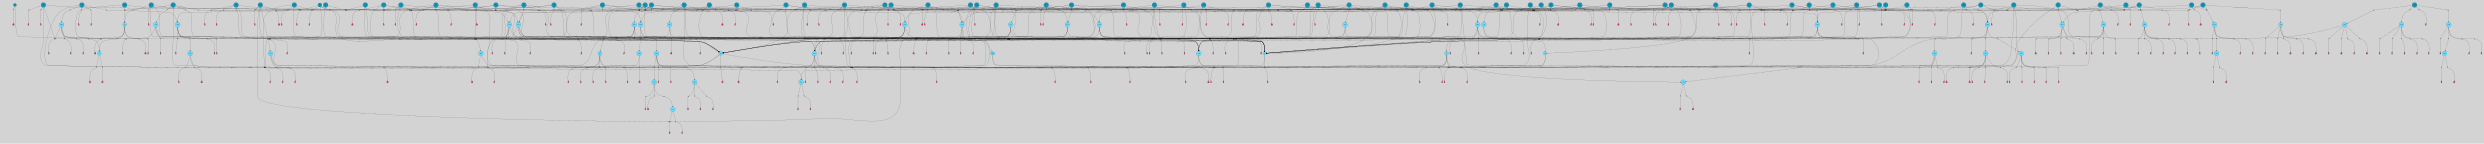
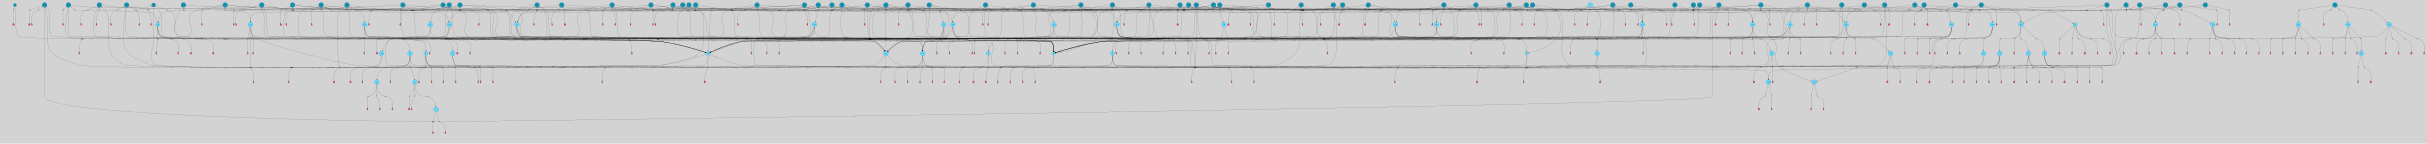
(326, 5) -> none
(1046, 5) -> (1590, 5)
(993, 53) -> (1772, 53)
